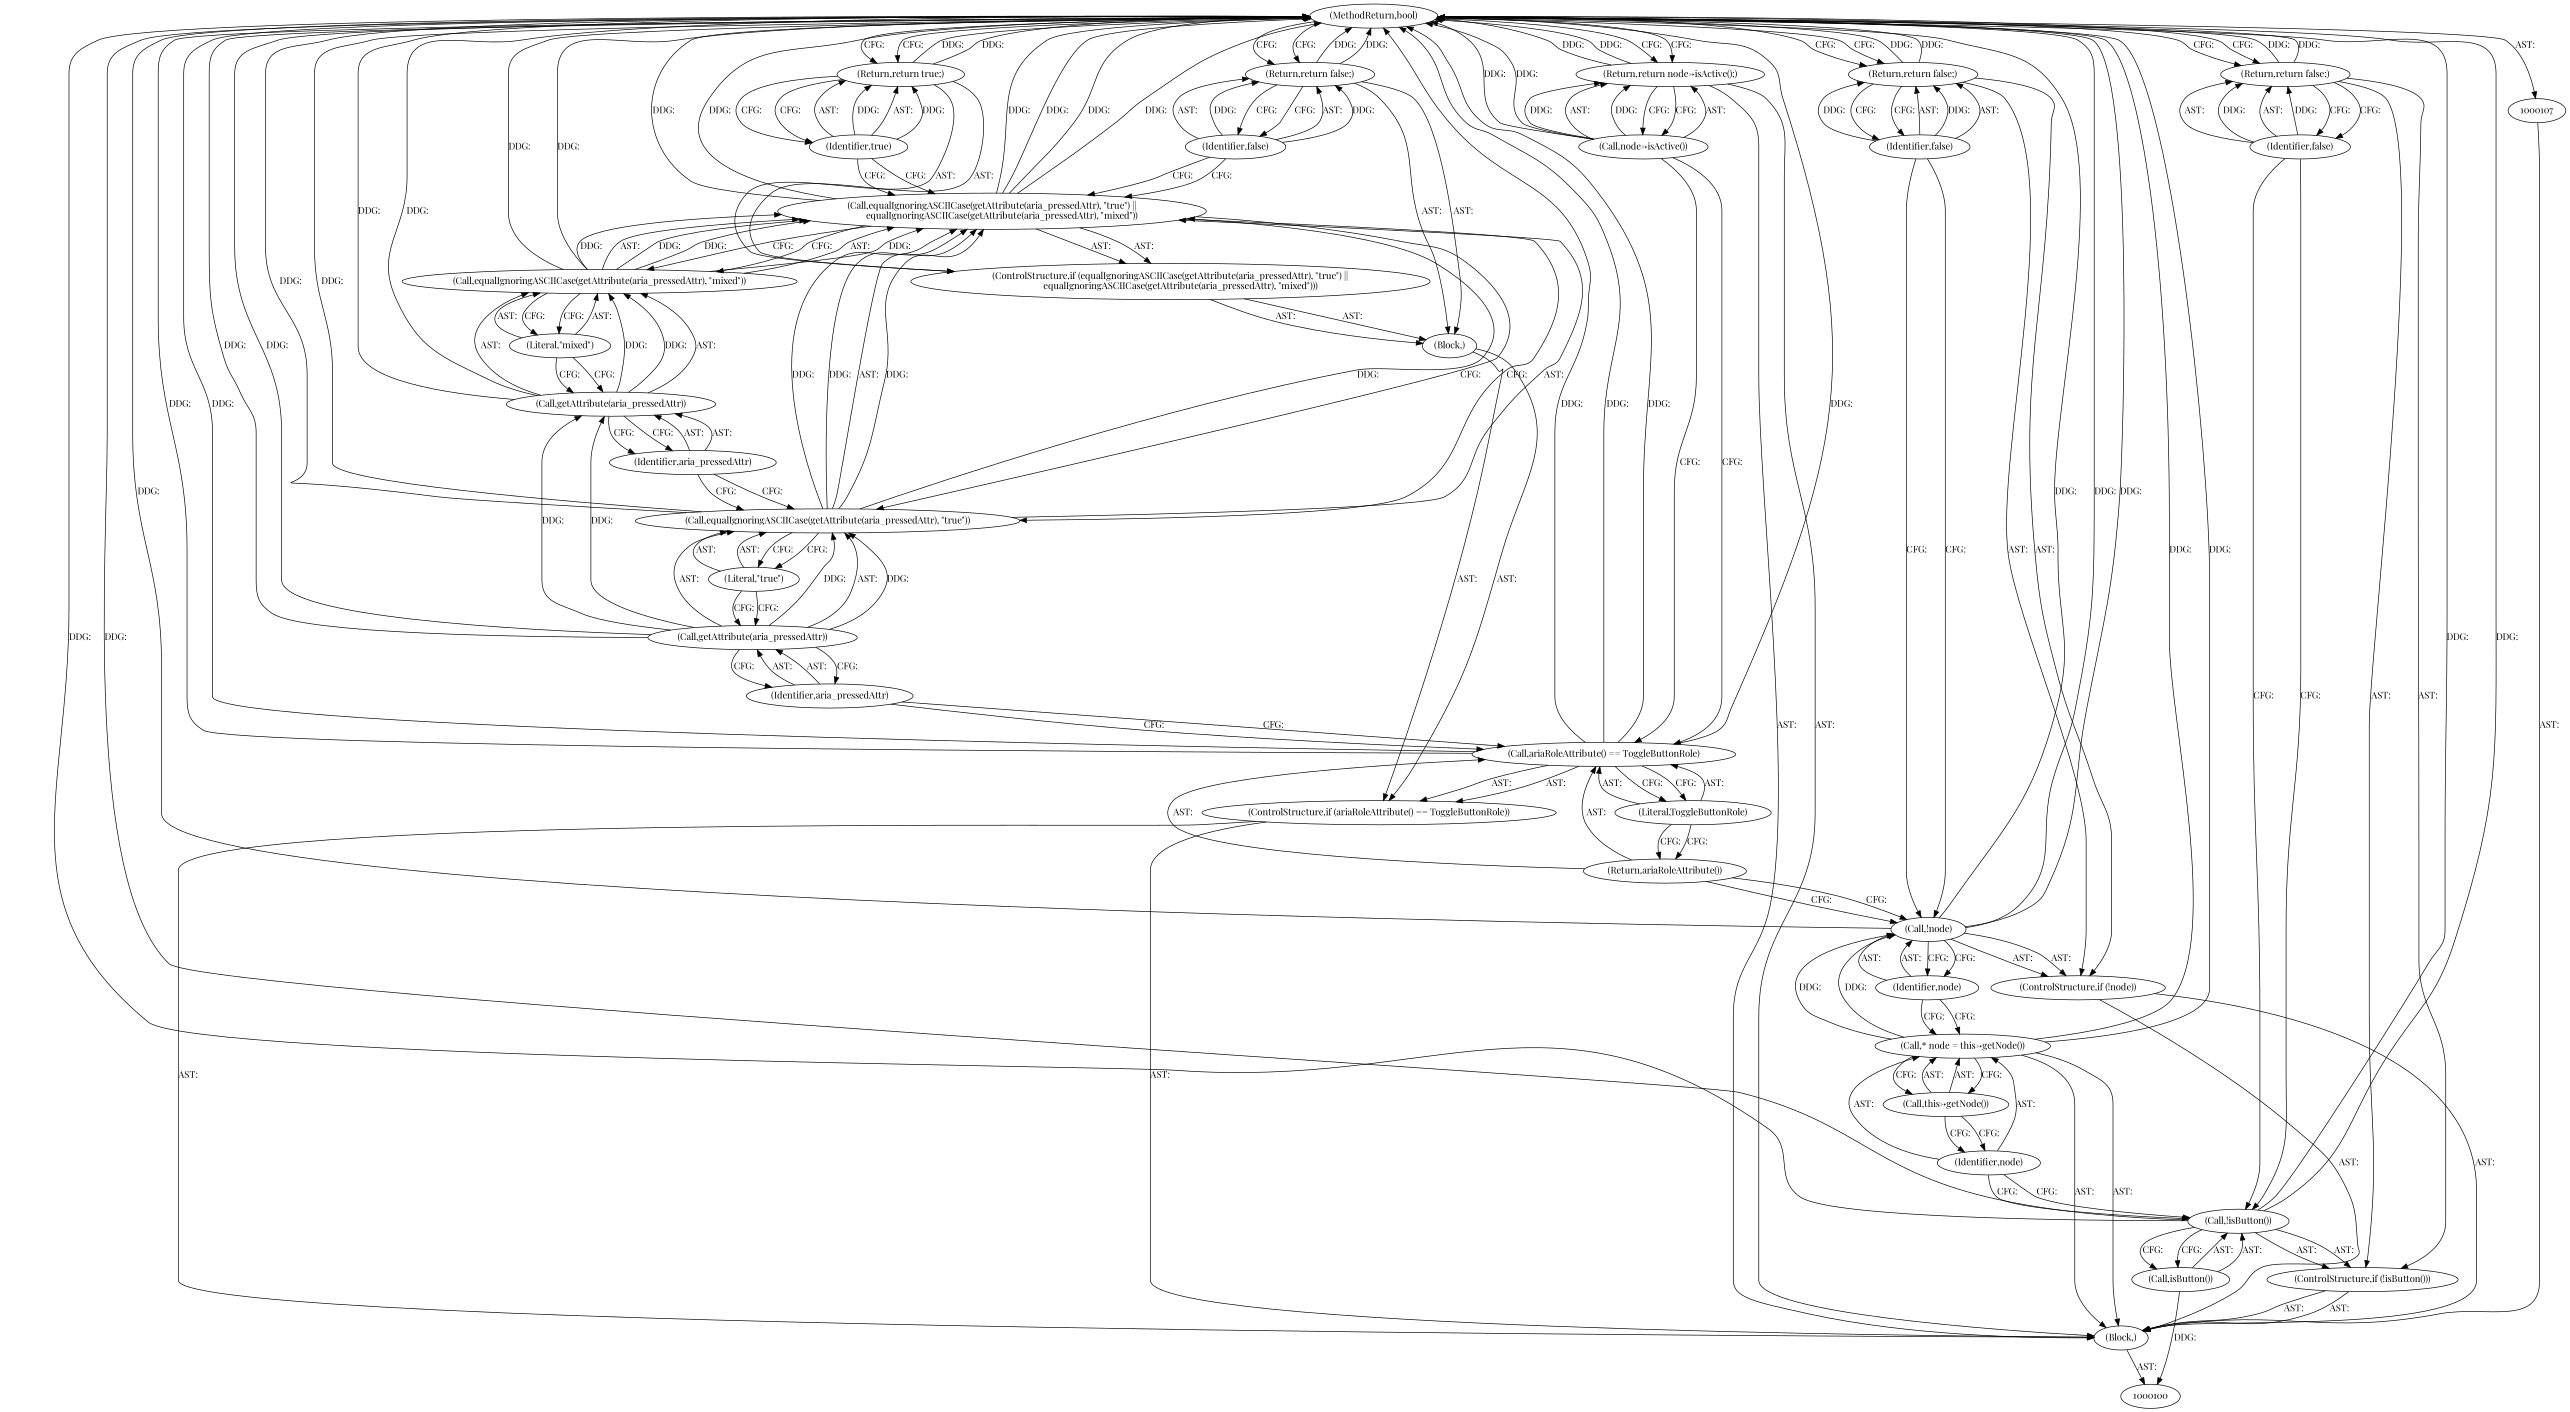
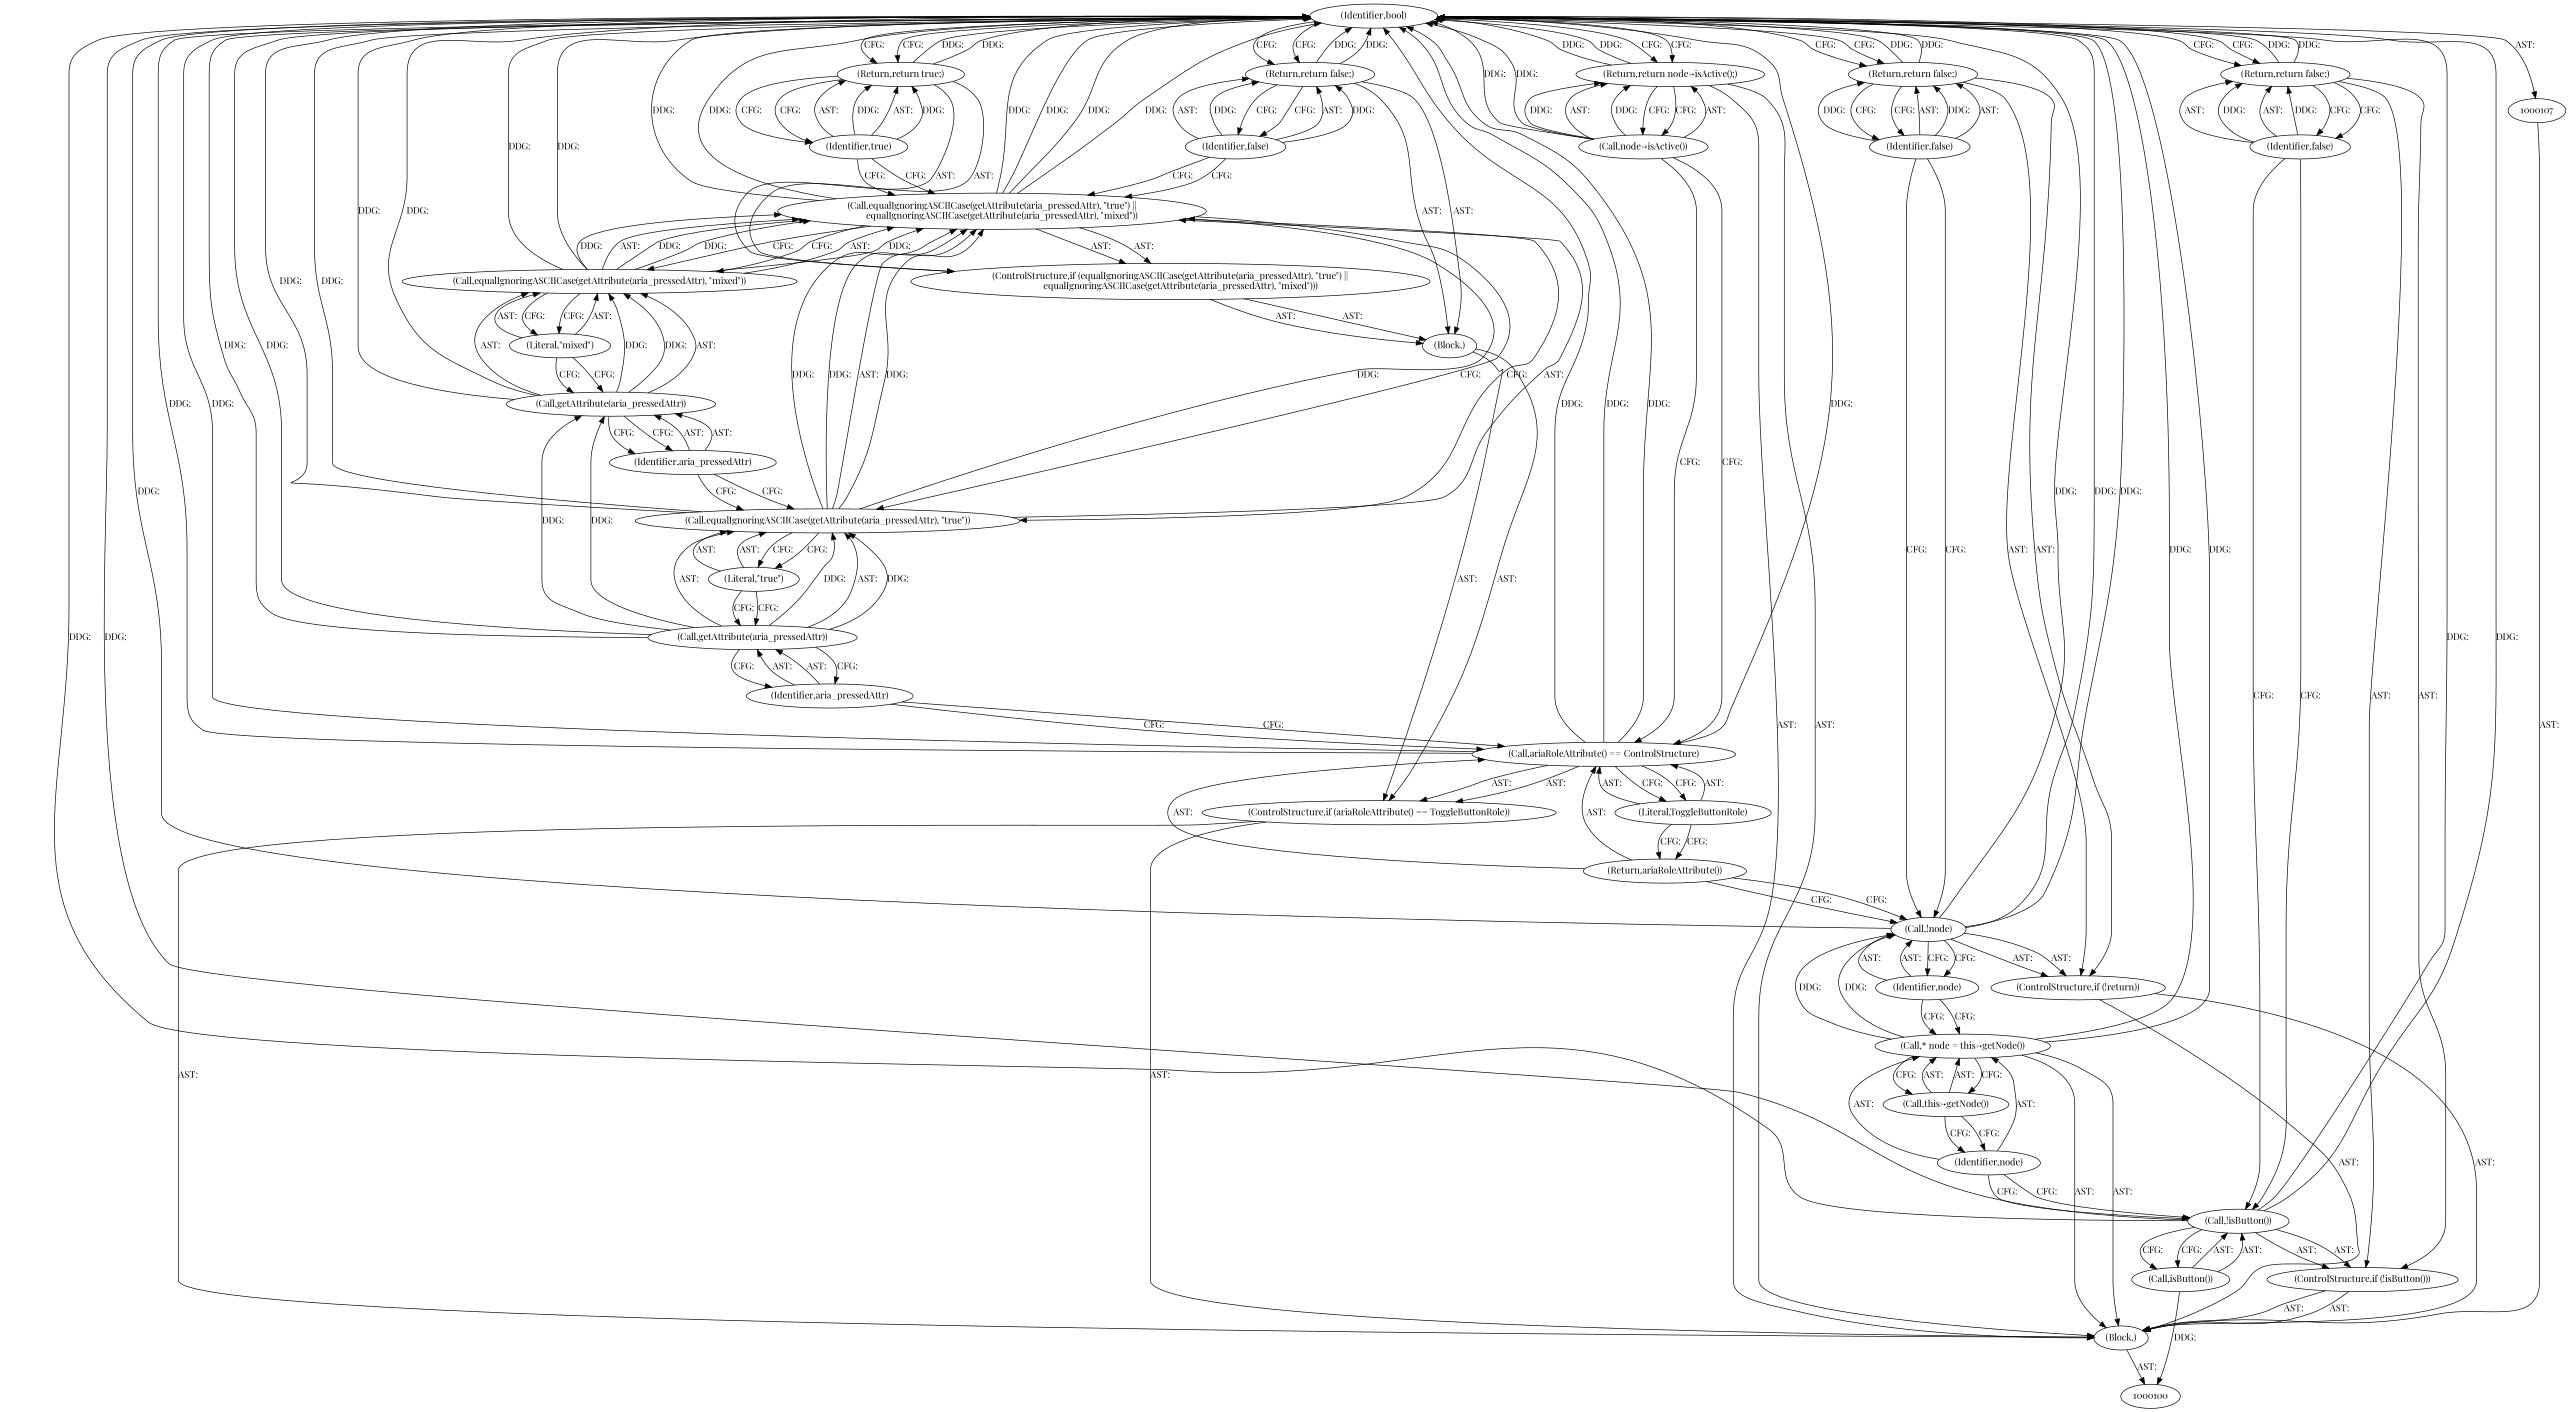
(1374, 16) -> (1374, 16)
(1604, 754) -> (1604, 754)
(2078, 988) -> (2078, 988)
